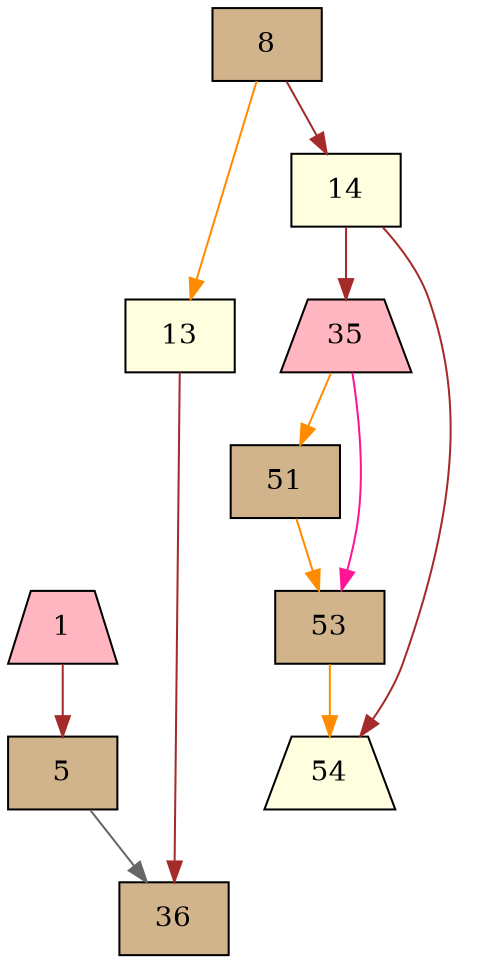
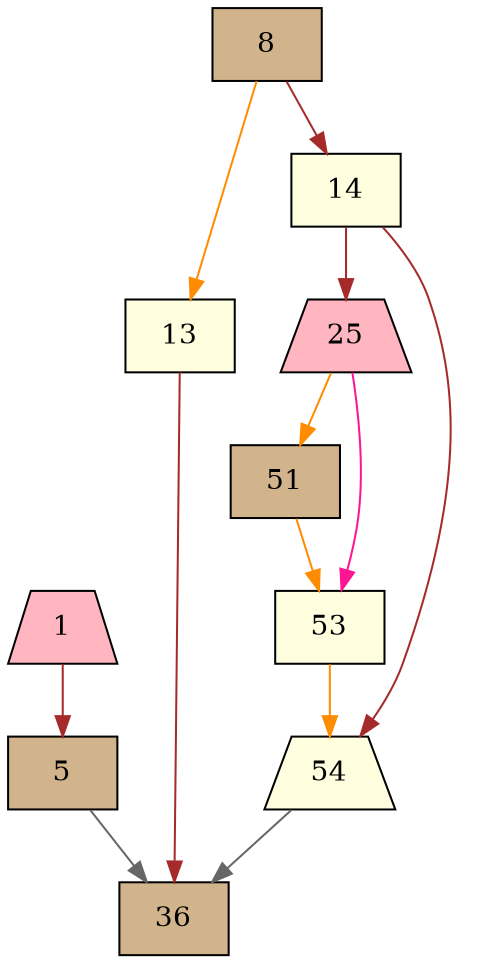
(346, 336) -> (346, 336)
(330, 627) -> (330, 627)
none -> (259, 839)
